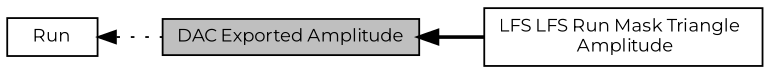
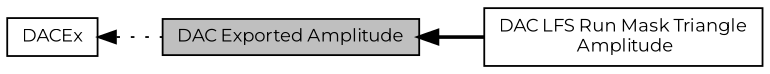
(52, 37) -> (52, 37)
(623, 37) -> (623, 37)
